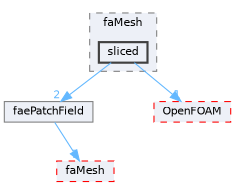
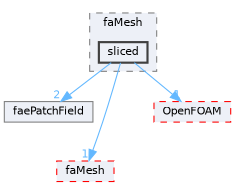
(64, 137) -> (108, 107)
